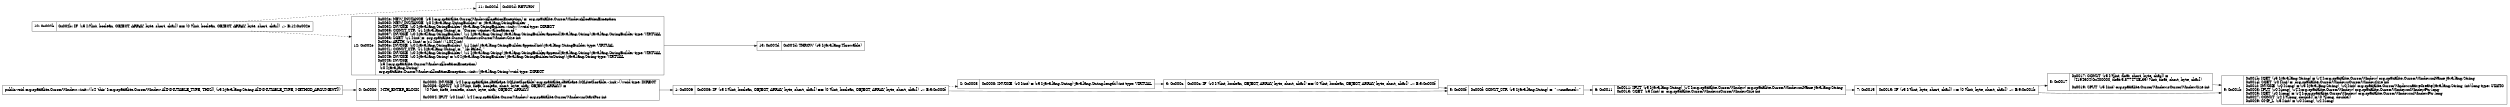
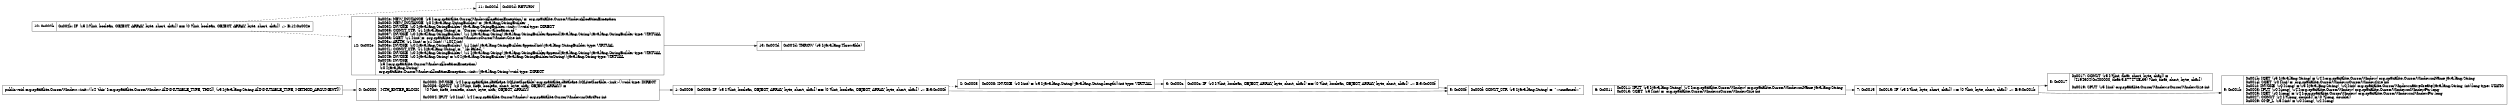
(2216, 85) -> none
(1587, 90) -> none
